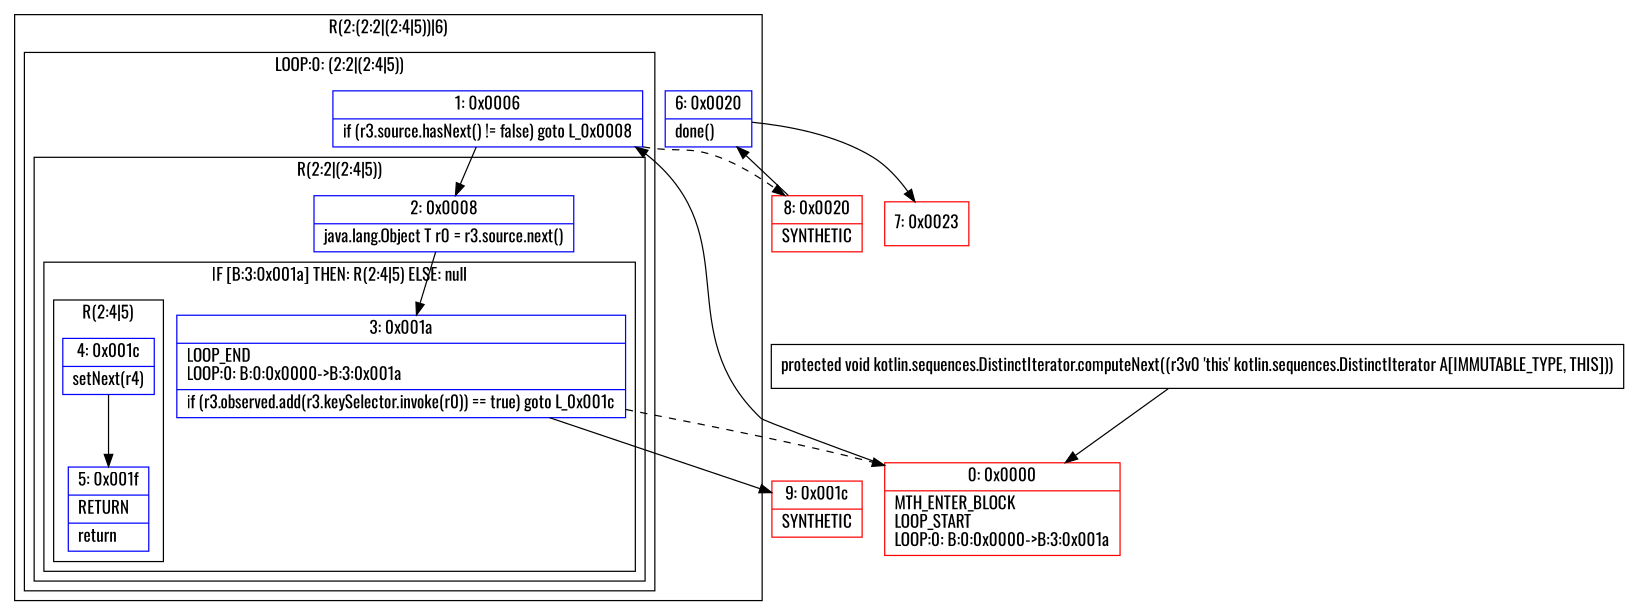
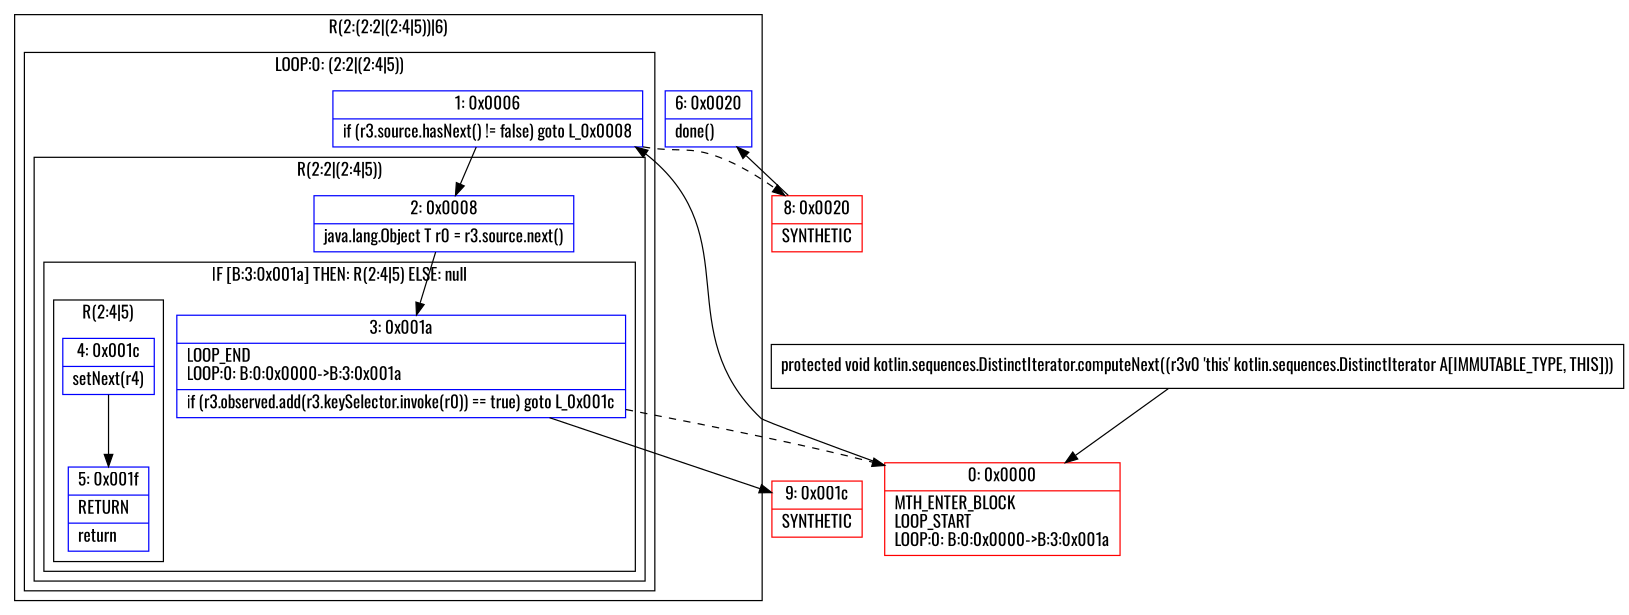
(927, 224) -> none
